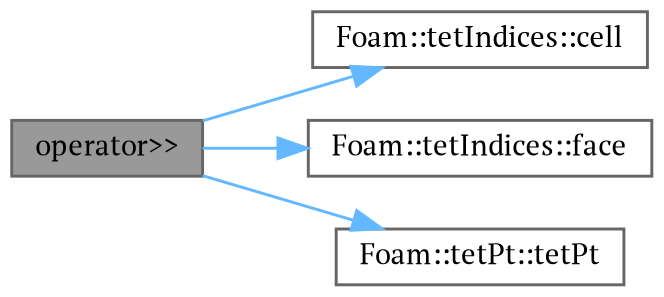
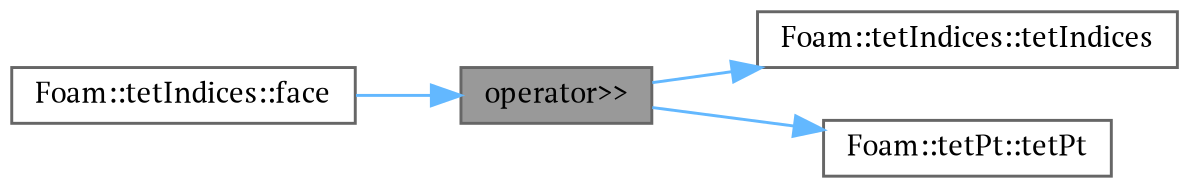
(480, 40) -> (967, 40)
(240, 148) -> (394, 95)
